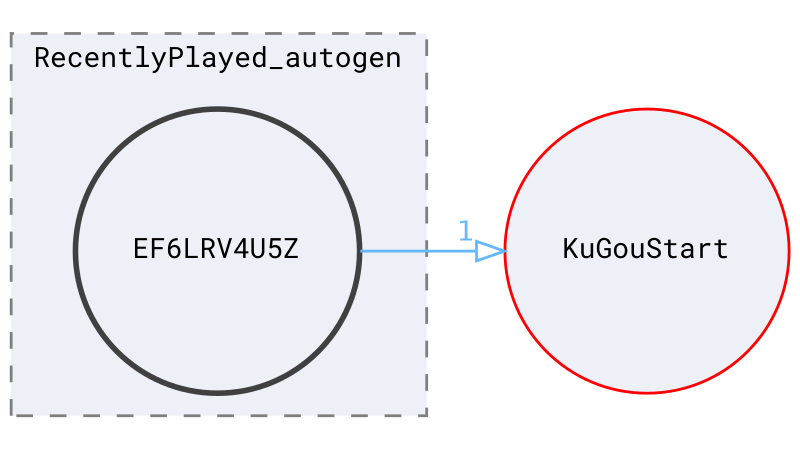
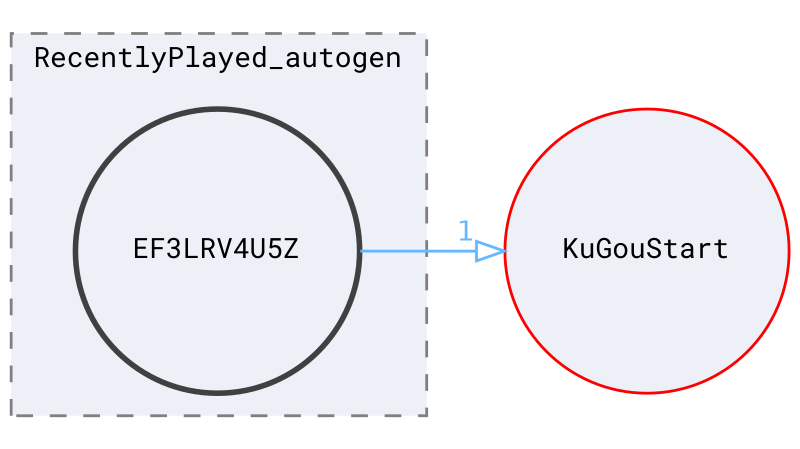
(218, 251) -> (218, 251)
